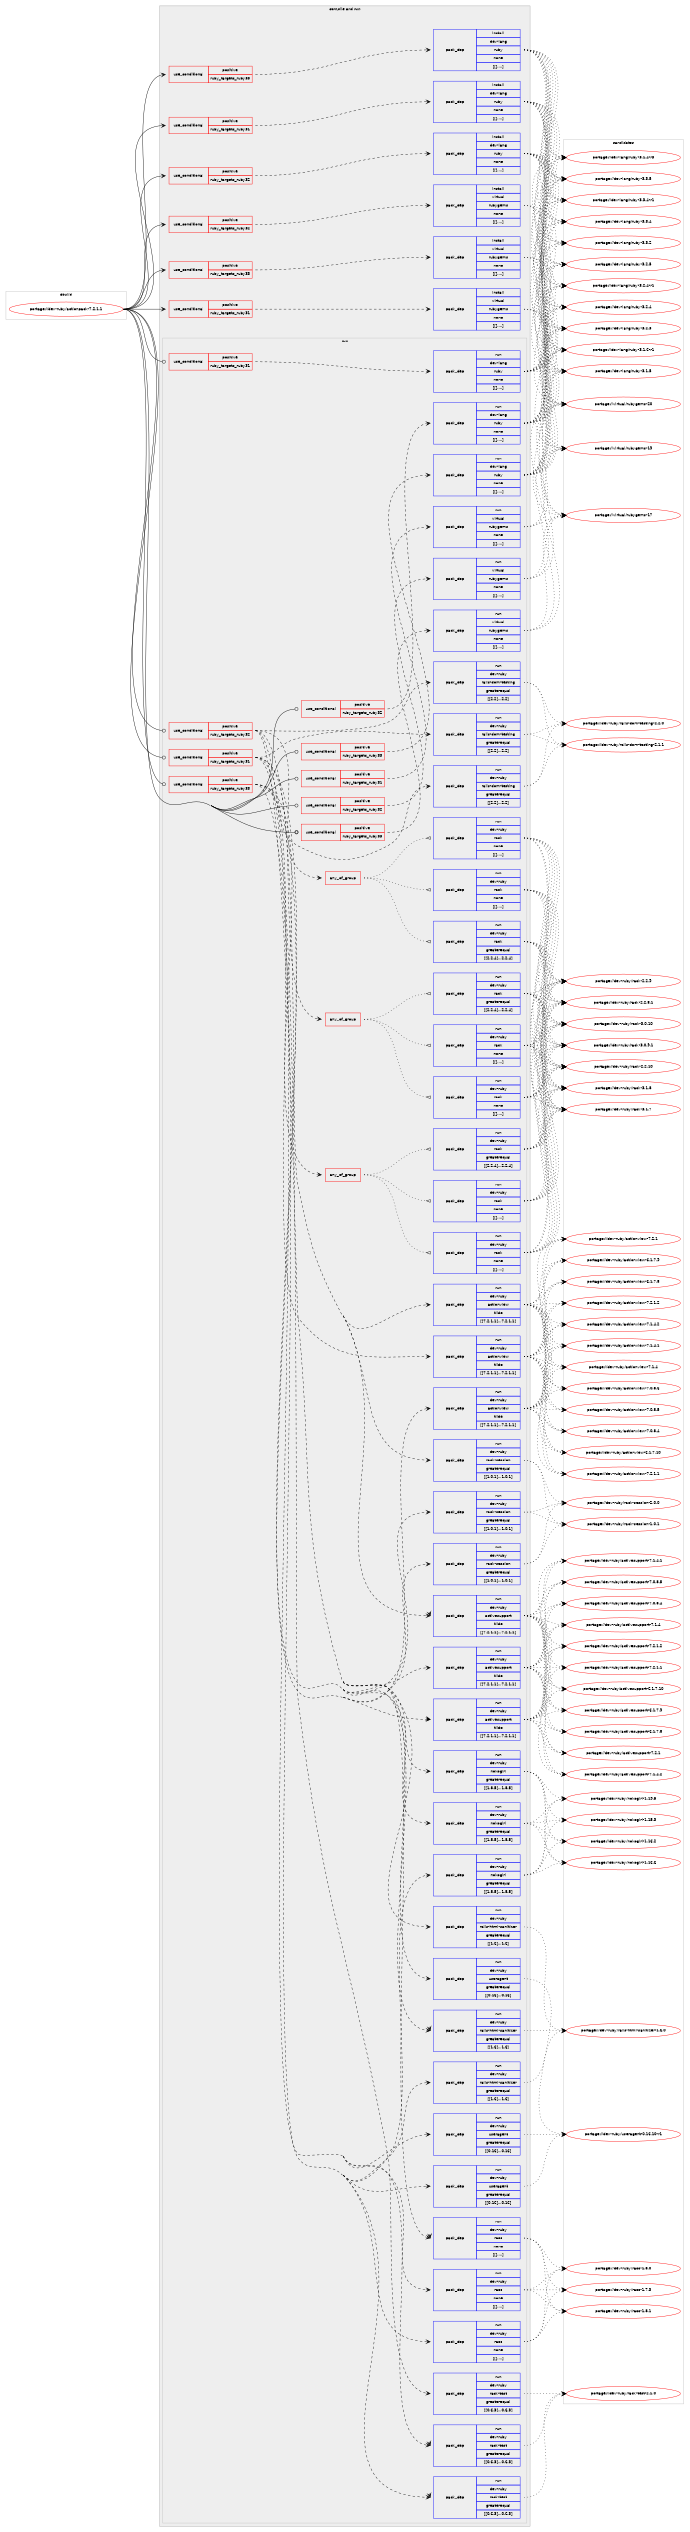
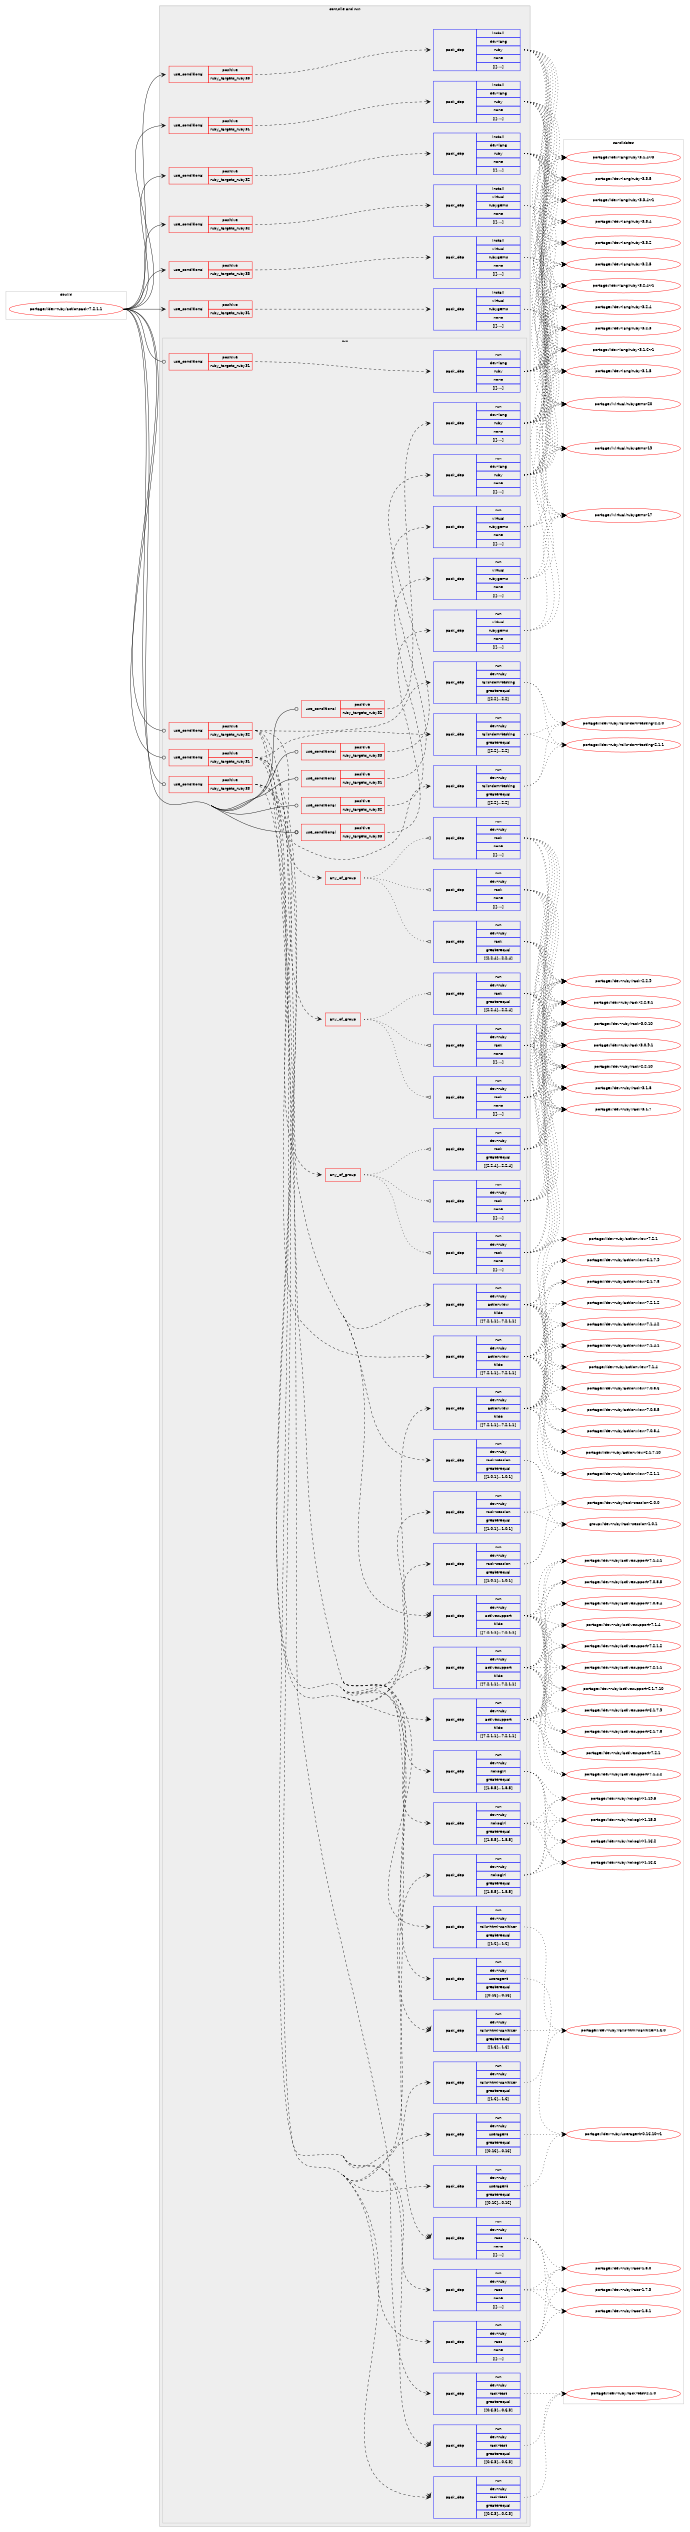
(623, 1524) -> (623, 1524)
